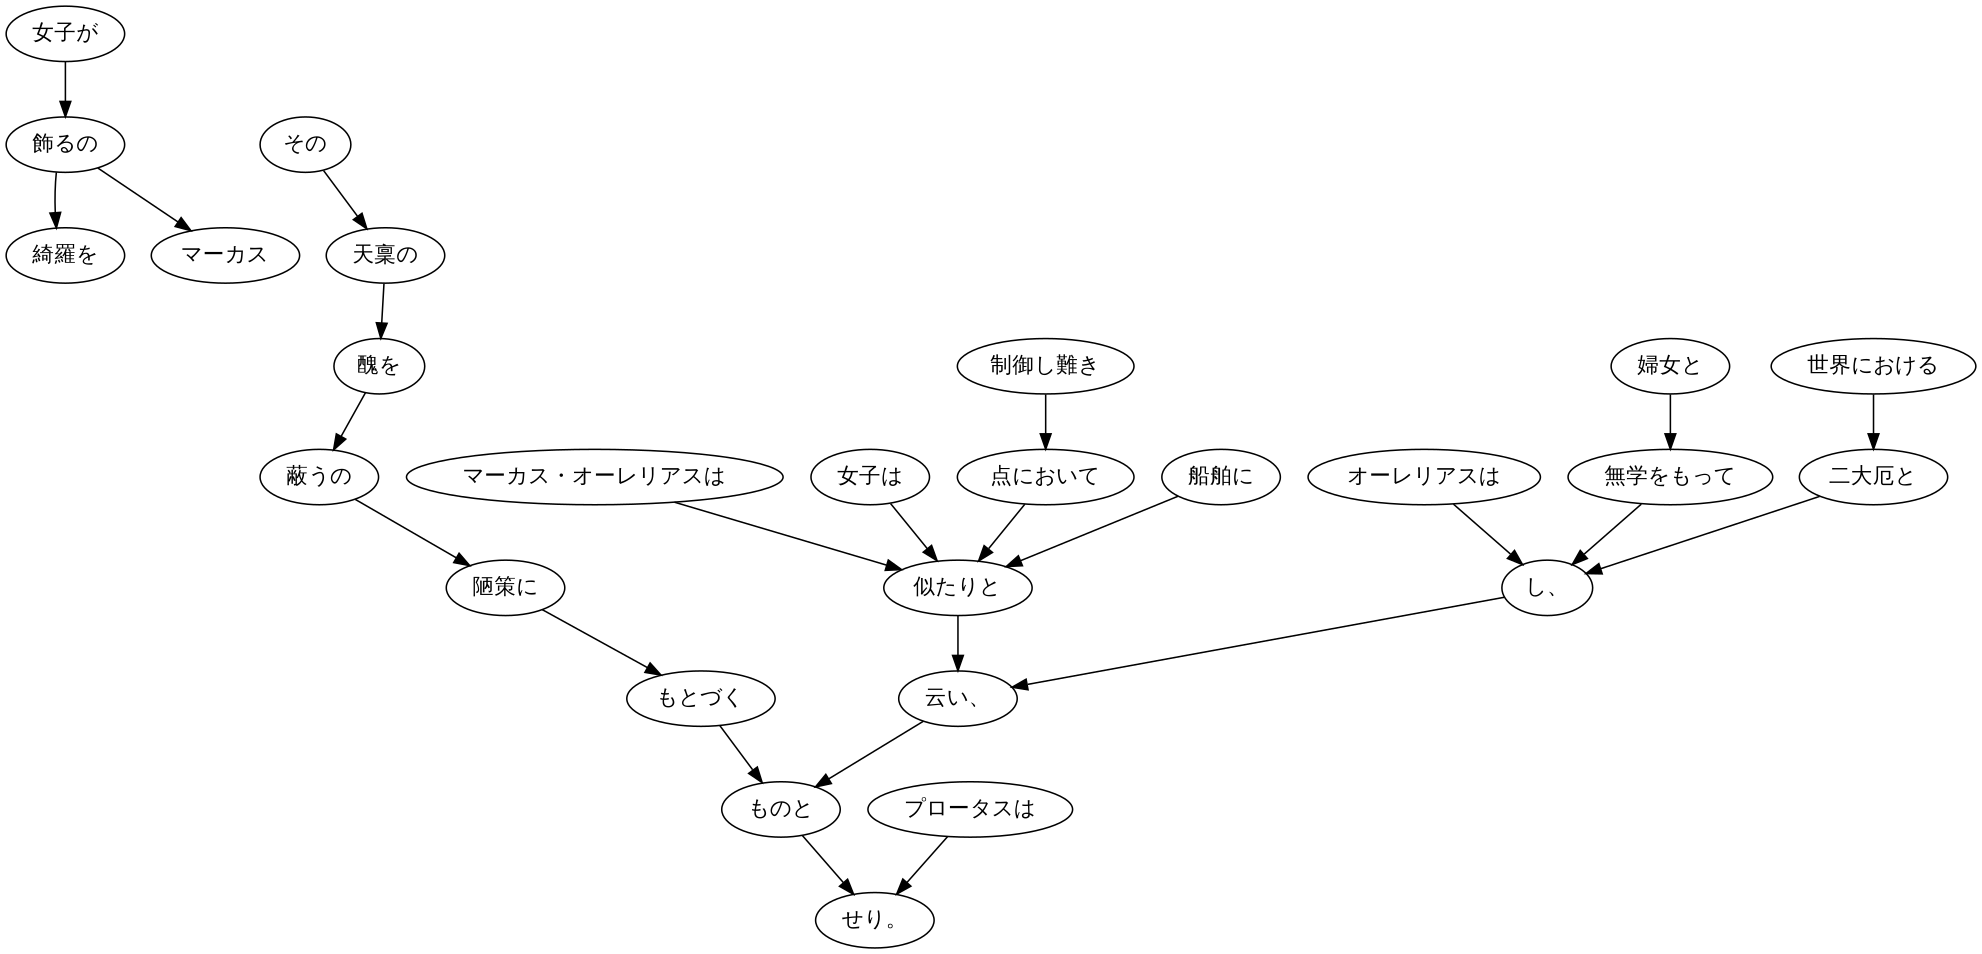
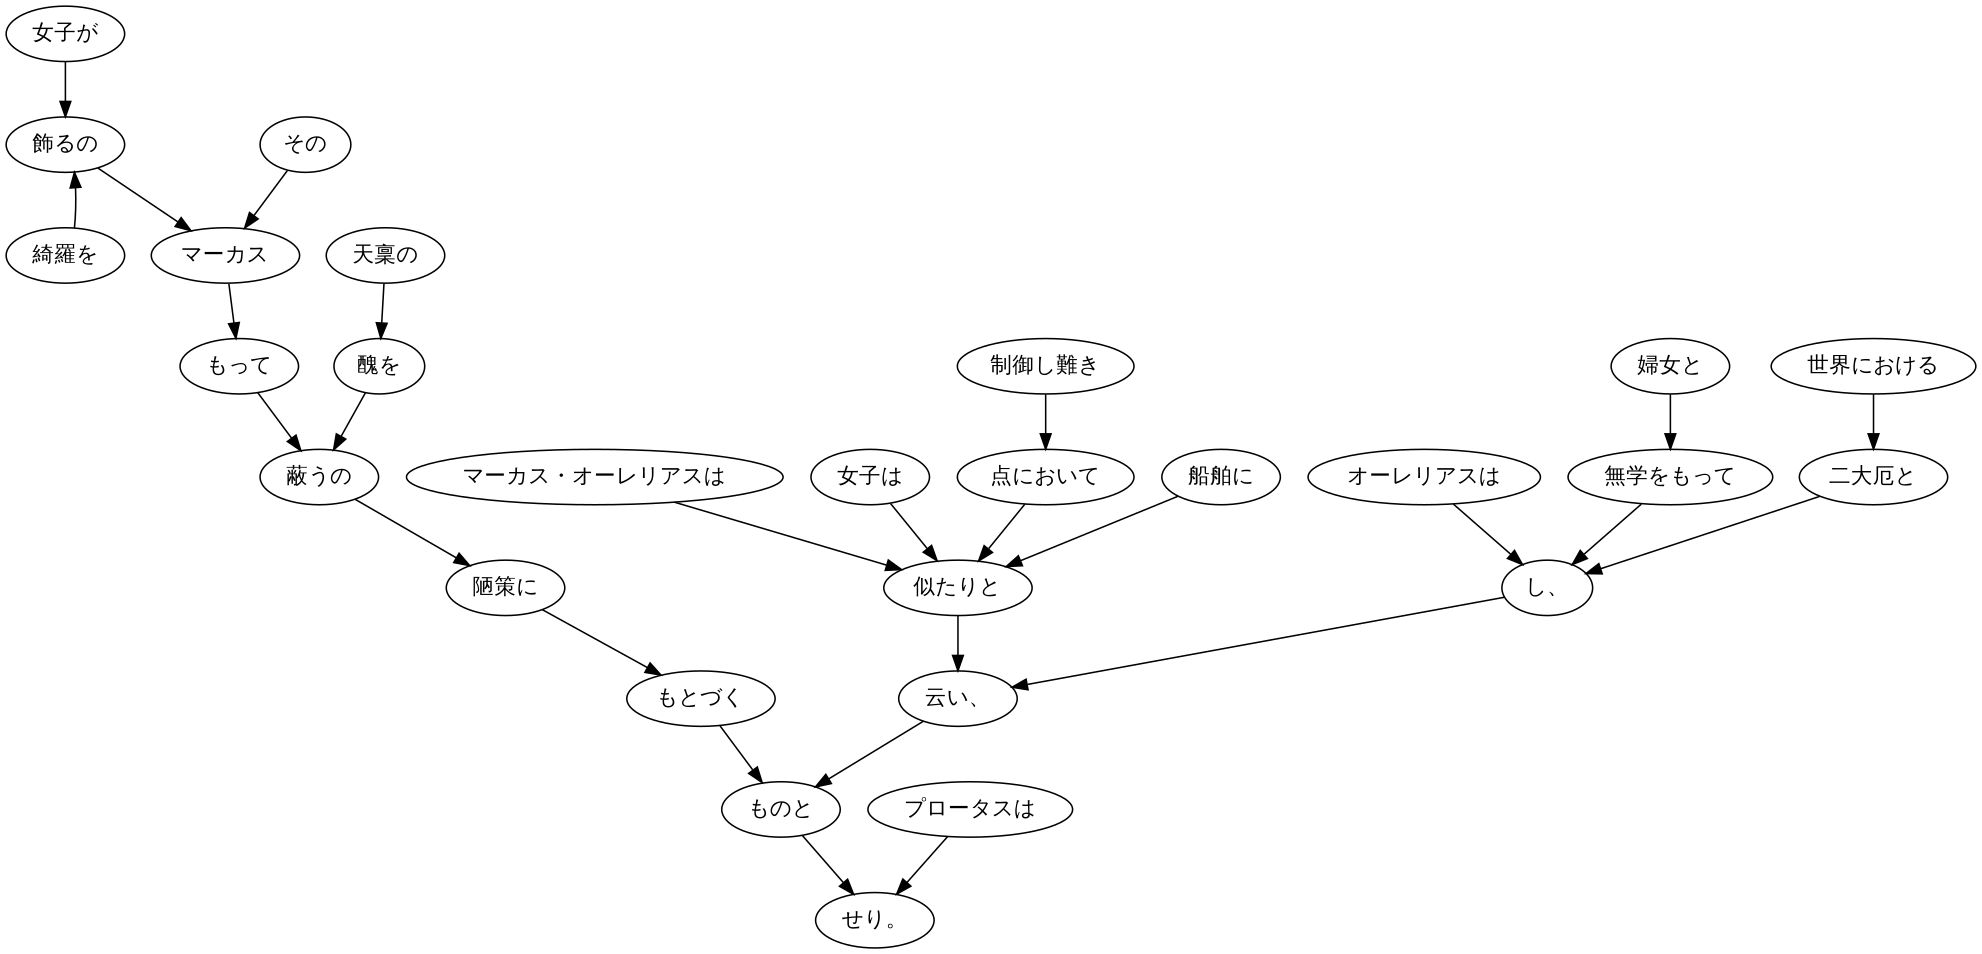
(55, 192) -> (76, 208)
(341, 193) -> (271, 193)
none -> (239, 366)
